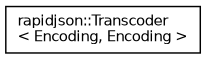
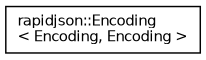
(103, 30) -> (103, 30)
